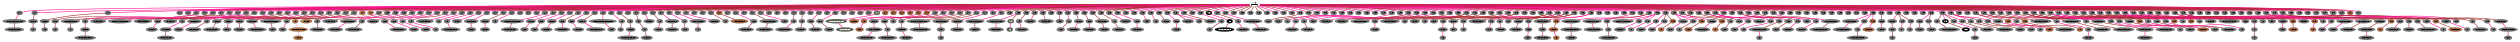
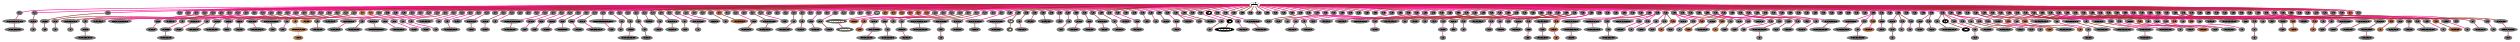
(143, 21) -> none
none -> (376, 30)
